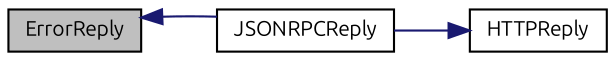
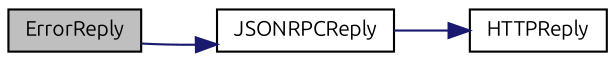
(190, 16) -> (168, 45)
